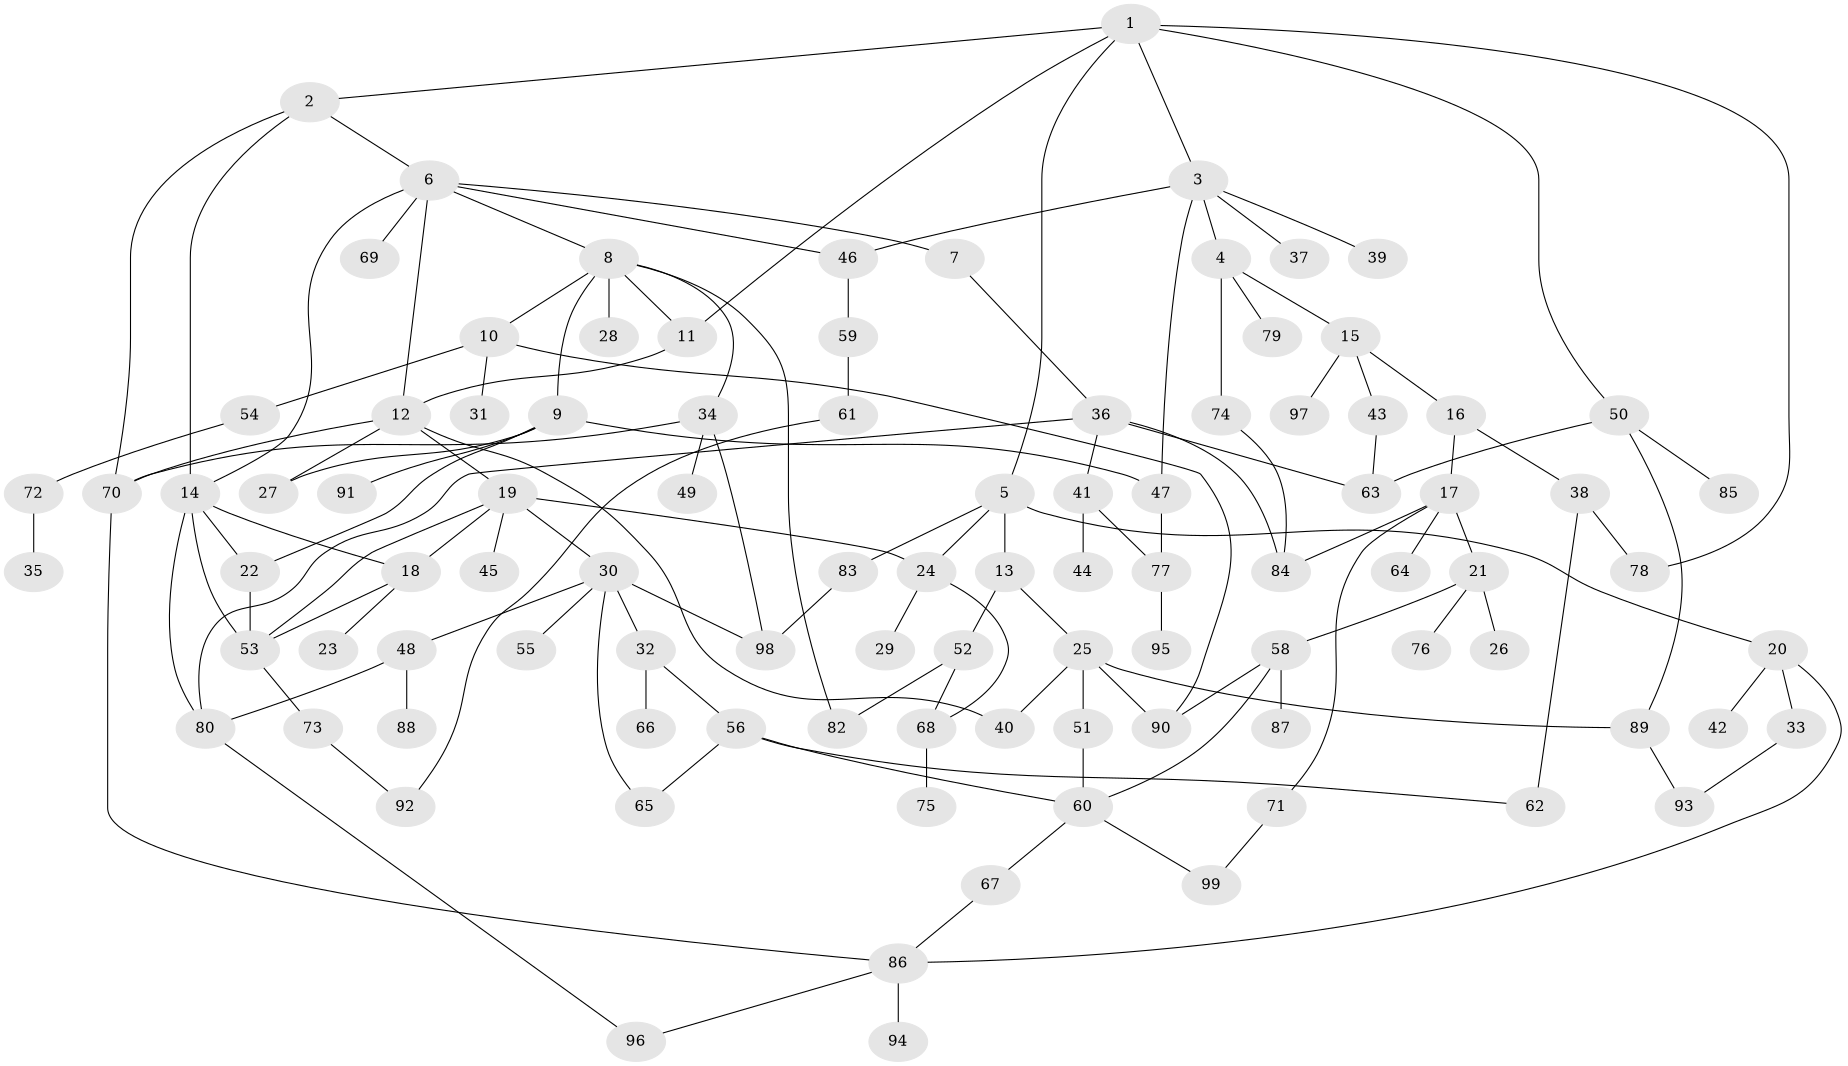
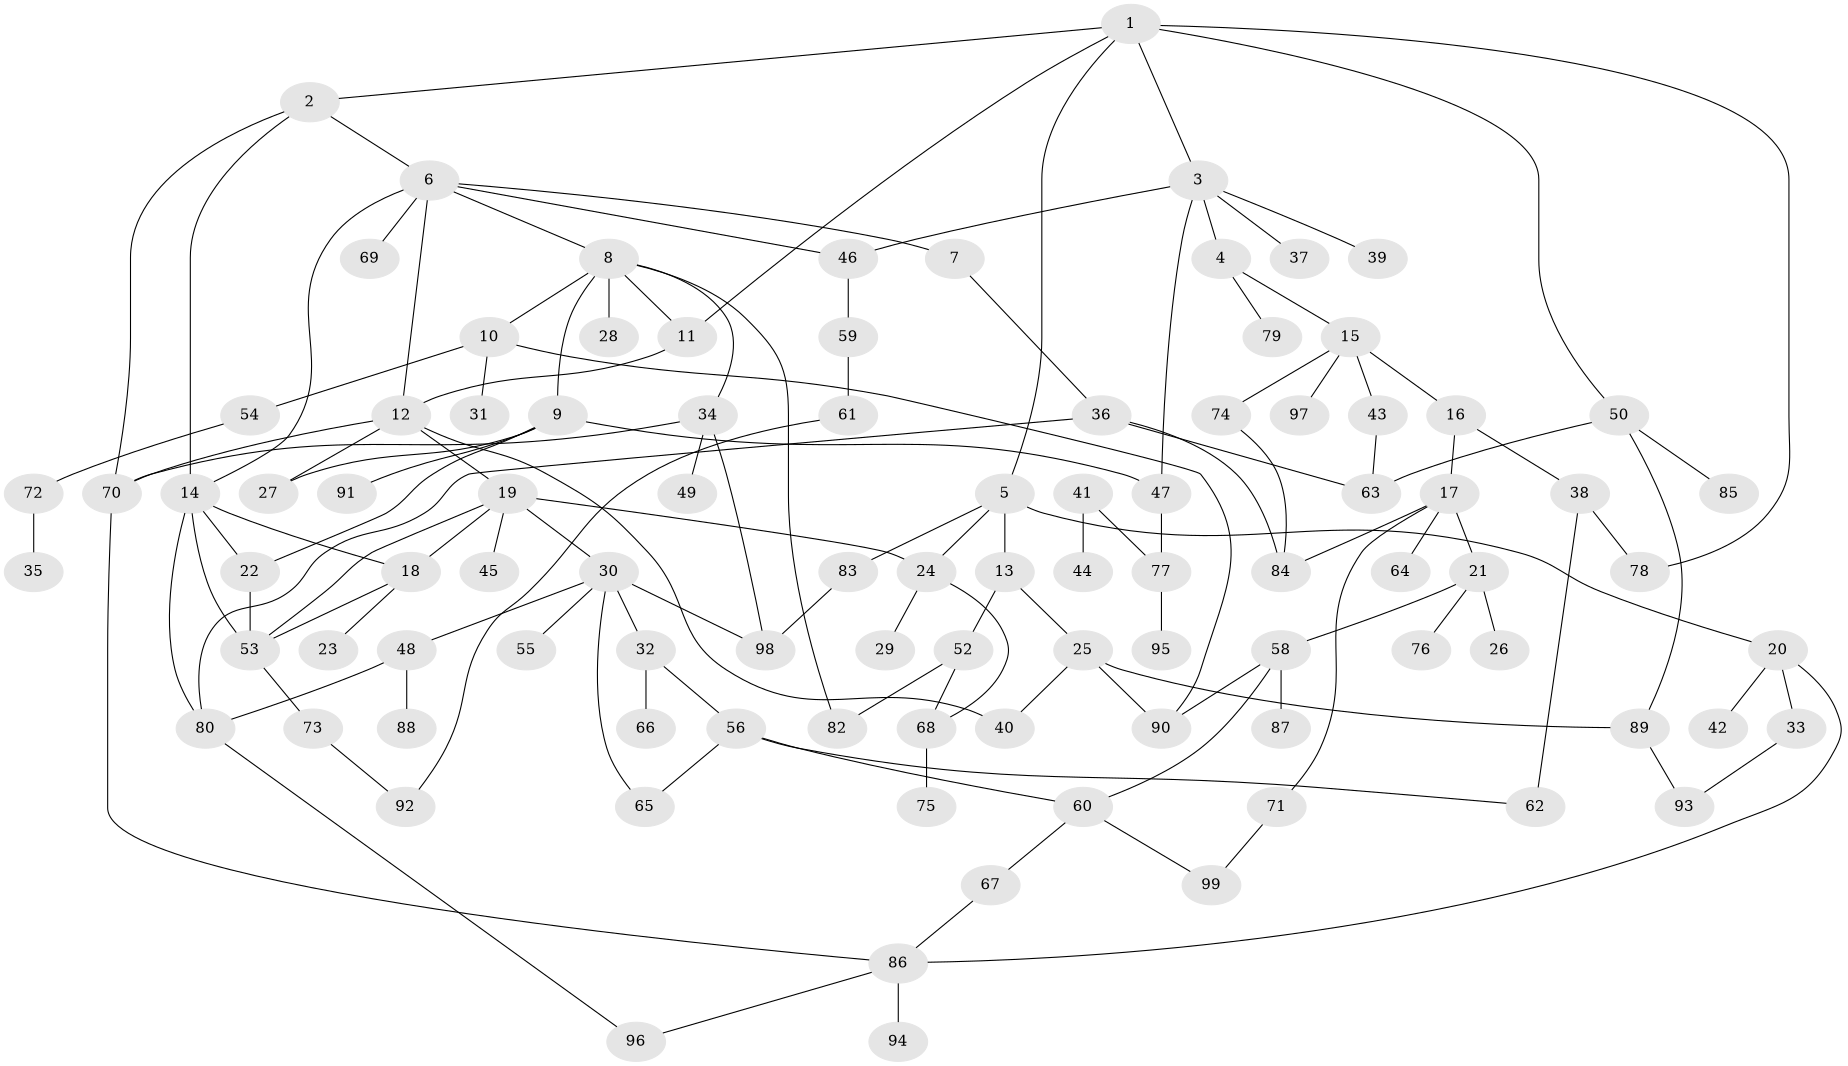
(1221, 337) -> (1286, 376)
(1092, 454) -> none
(1083, 729) -> none
